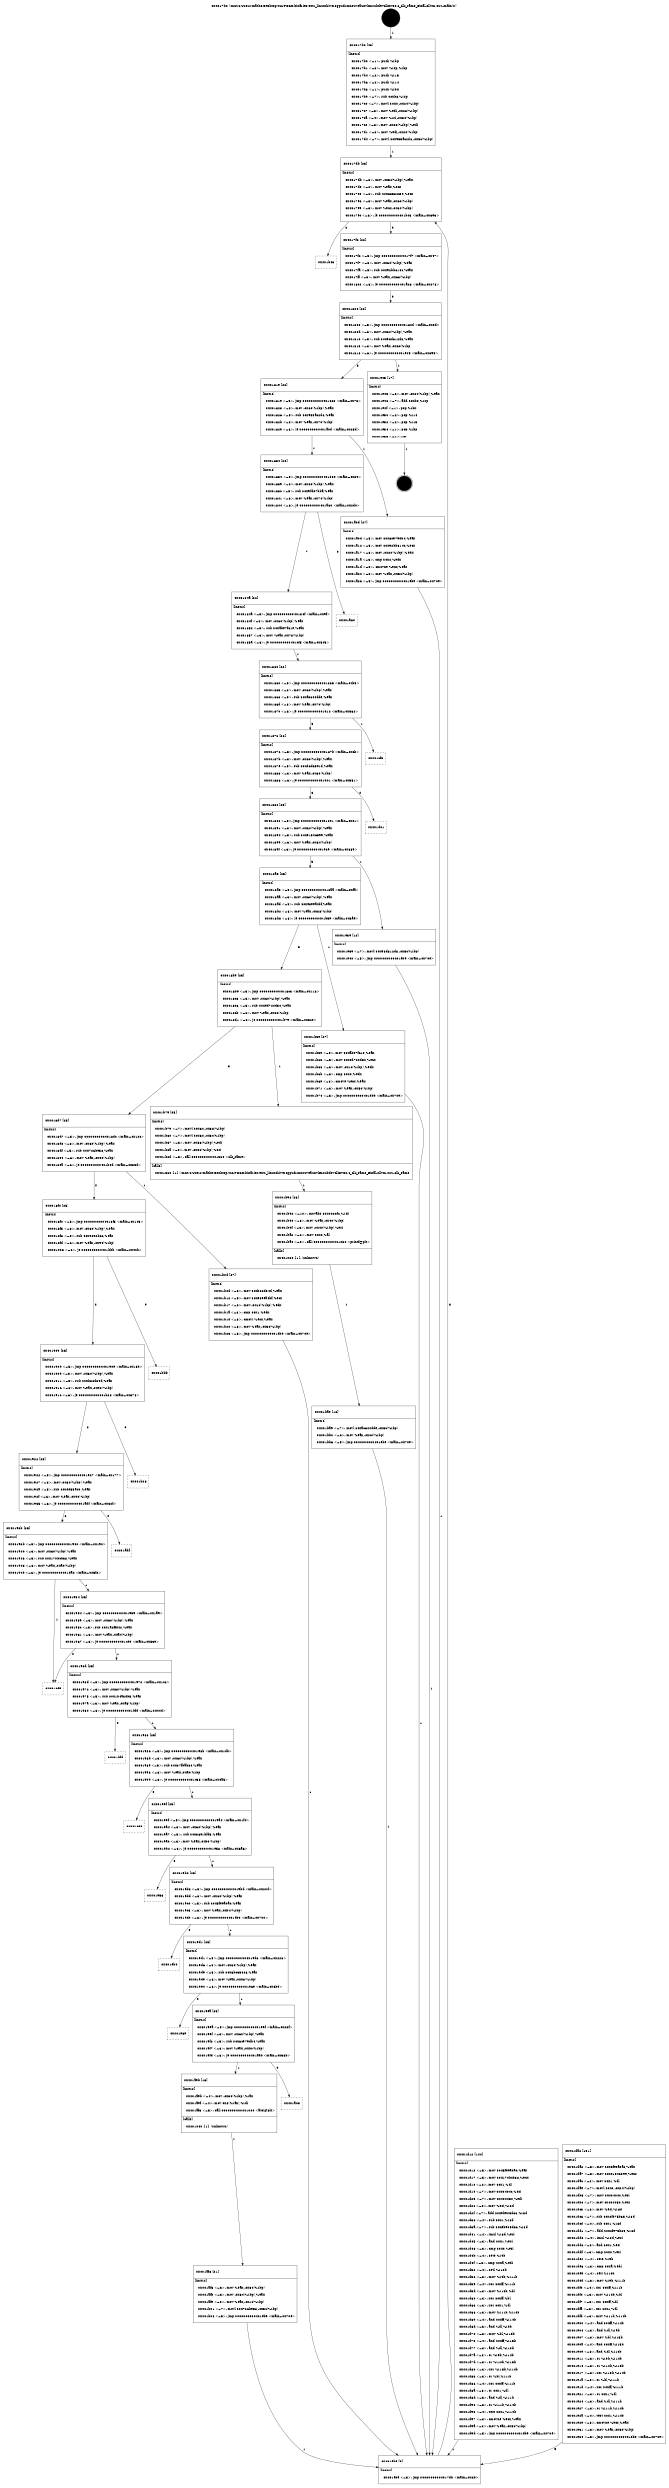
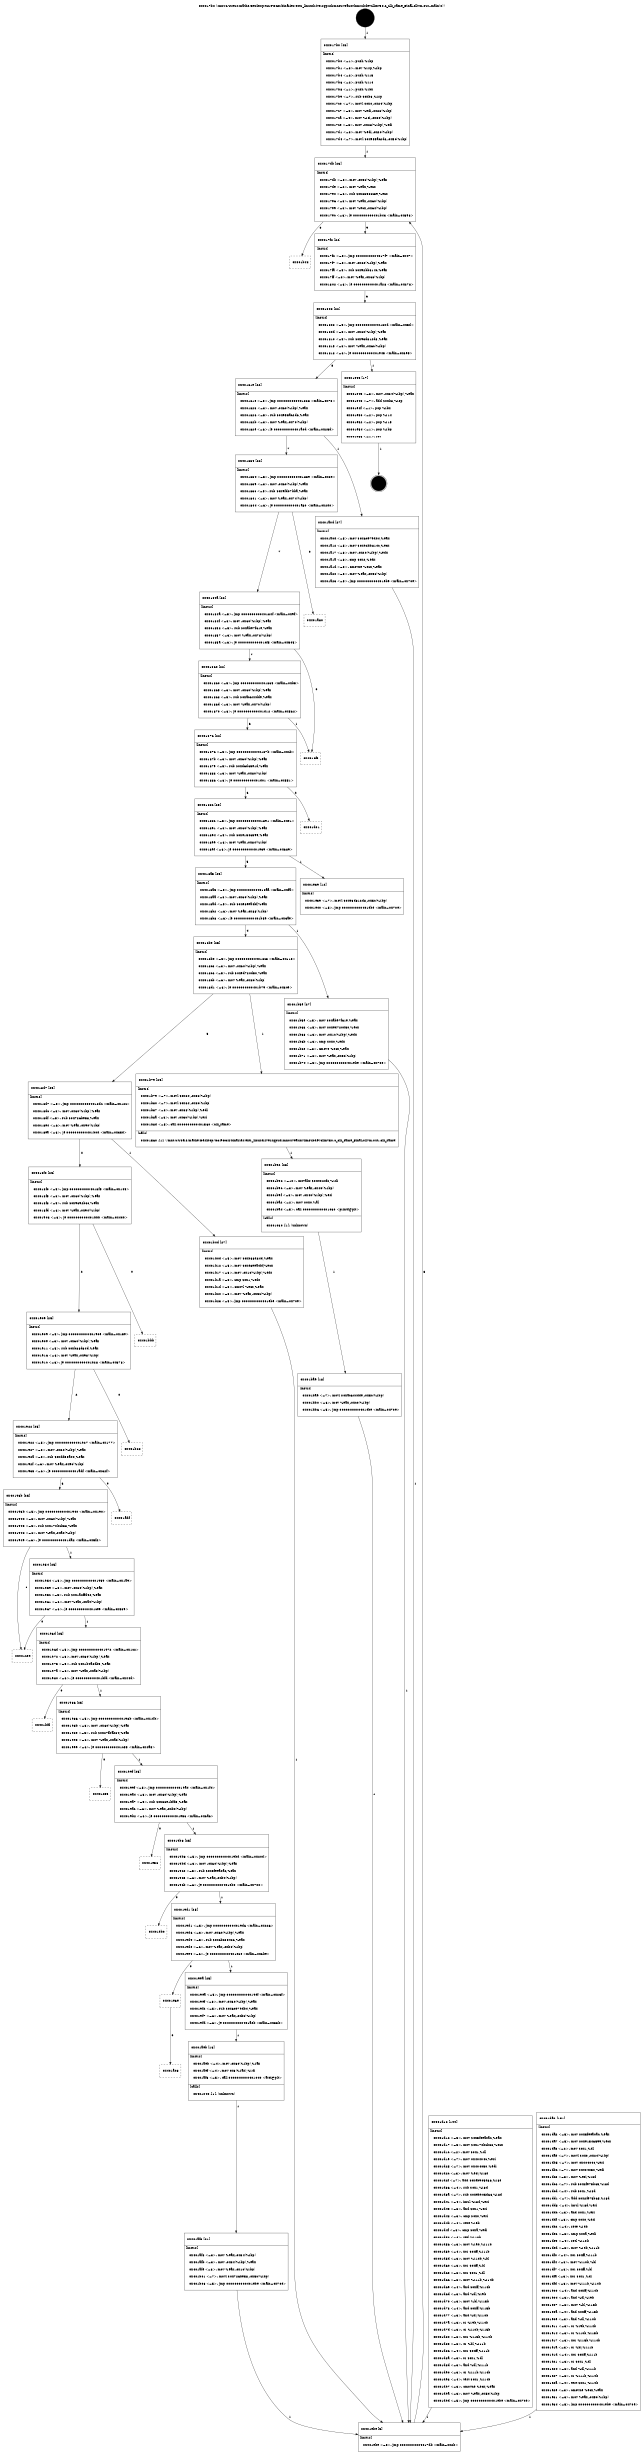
none -> (314, 697)
(298, 947) -> (247, 931)
(430, 1706) -> none
(281, 2078) -> (170, 2035)
(555, 2449) -> (529, 2417)
